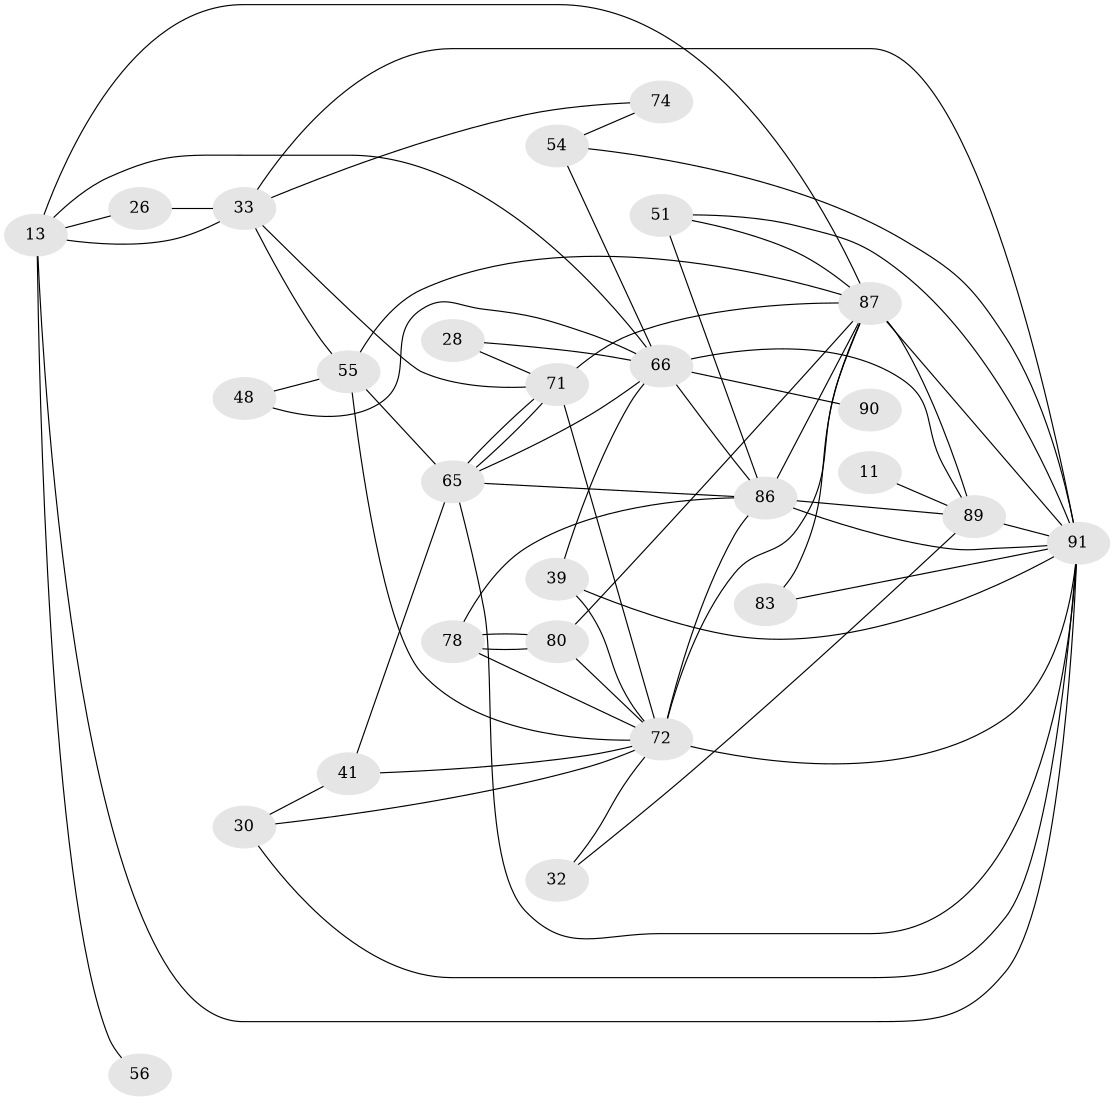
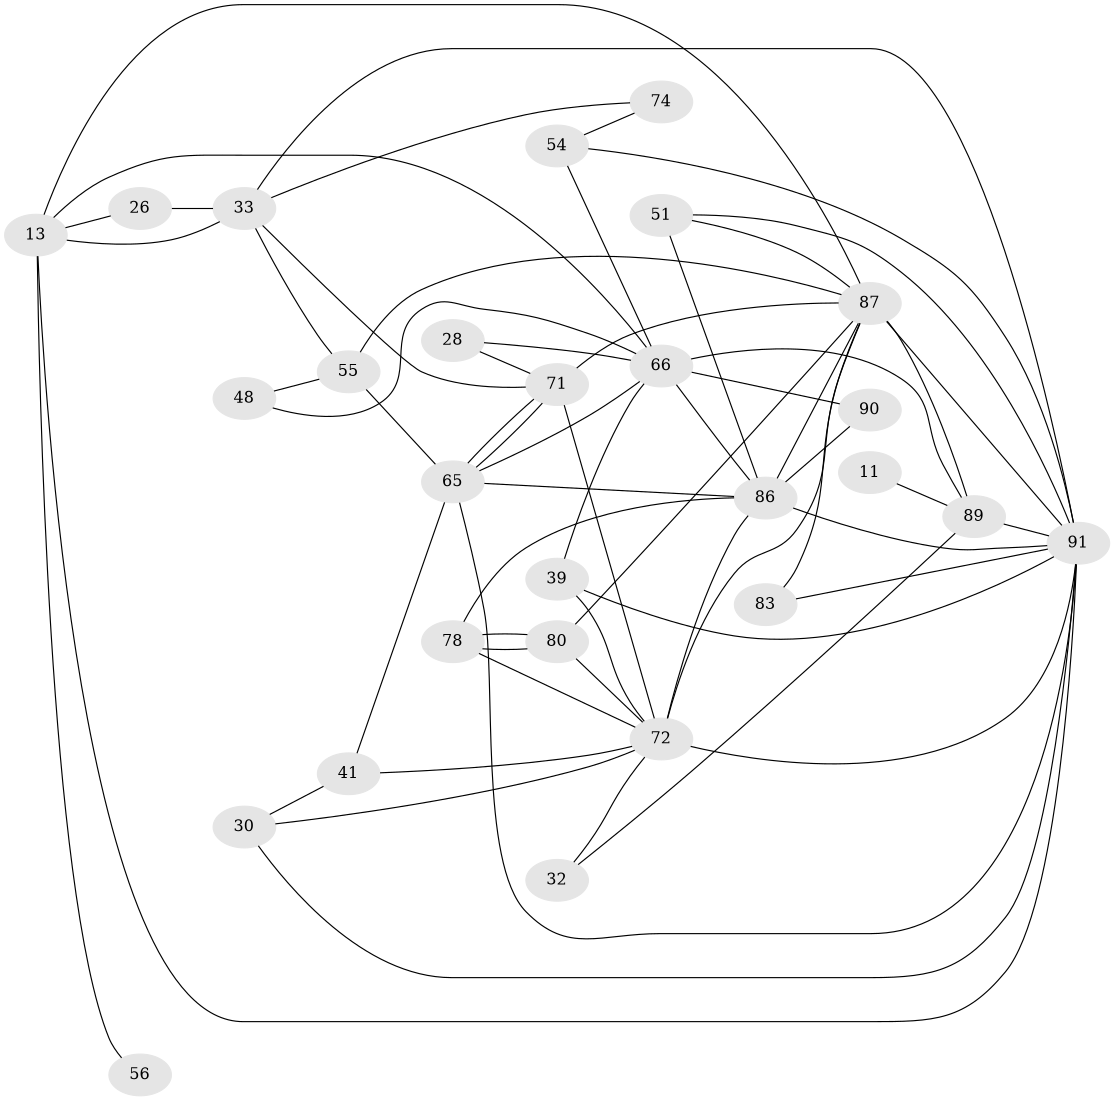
(870, 507) -> (816, 456)
(405, 644) -> none
